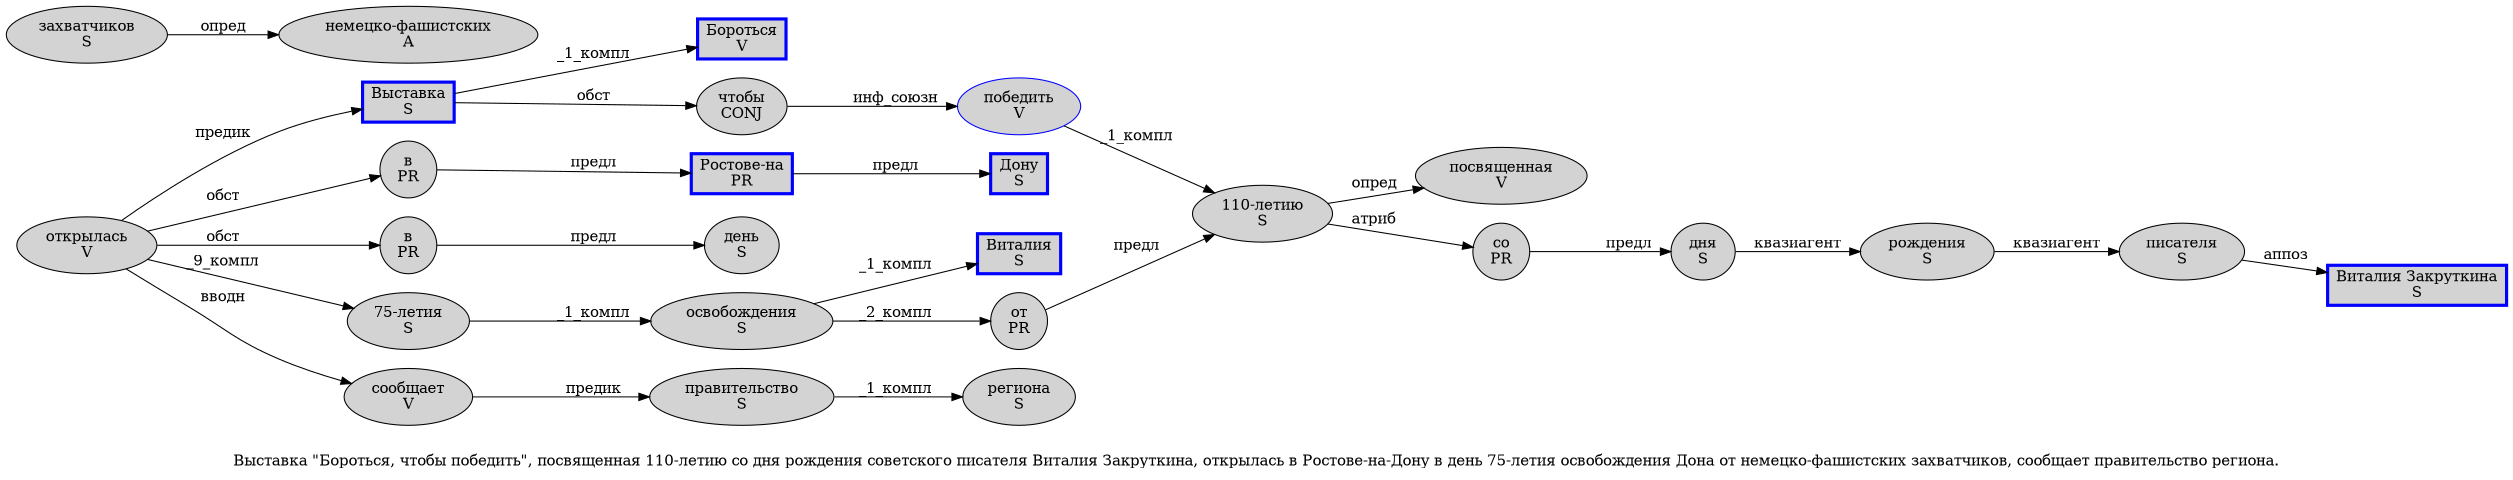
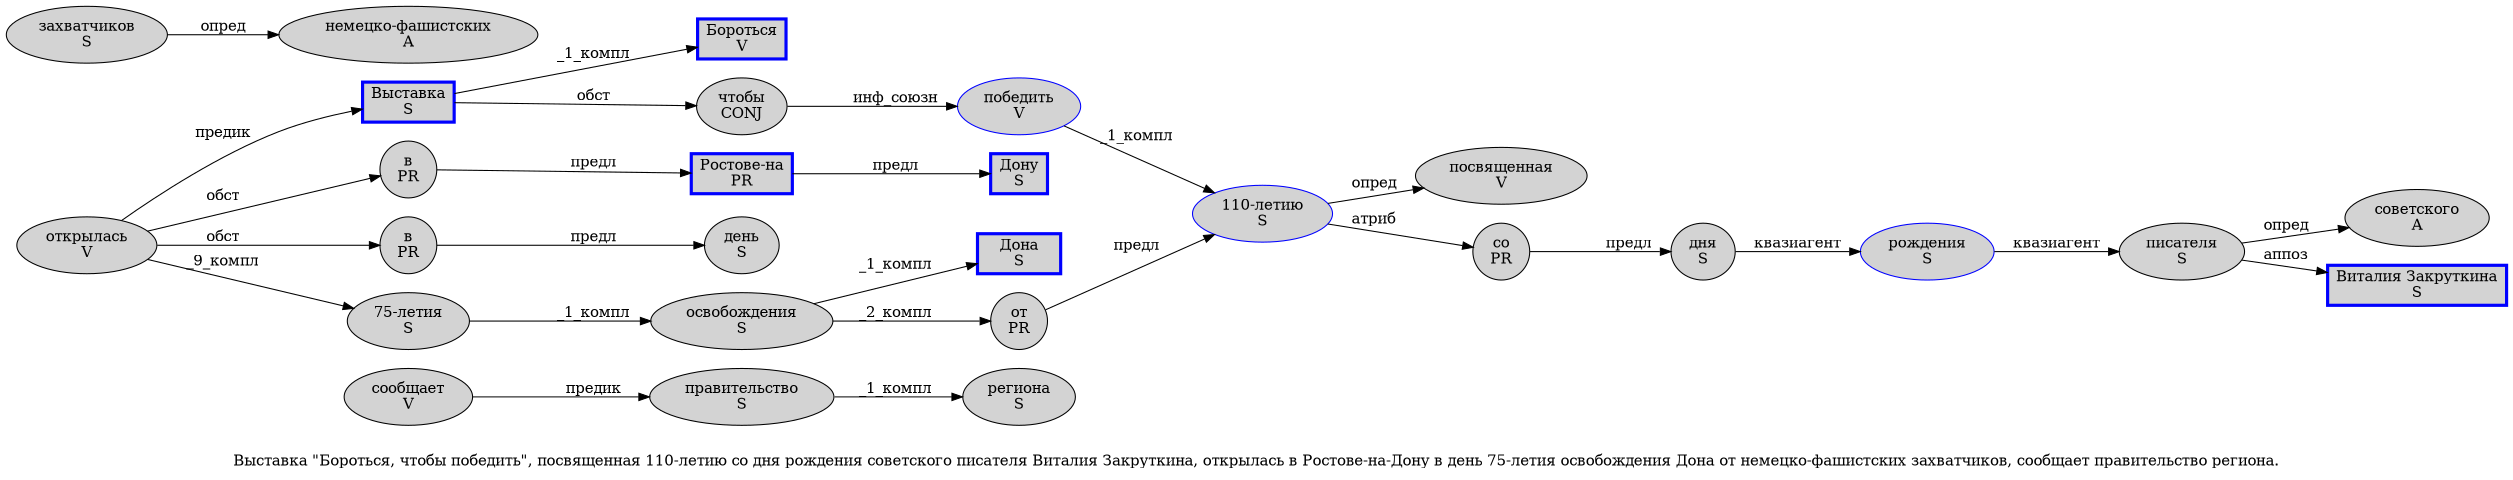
(1262, 214) -> (1262, 214)
none -> (2417, 218)
(1927, 252) -> (1927, 252)
(1019, 254) -> (1019, 254)
(230, 333) -> none
